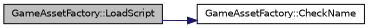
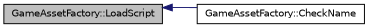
(175, 21) -> (185, 7)
